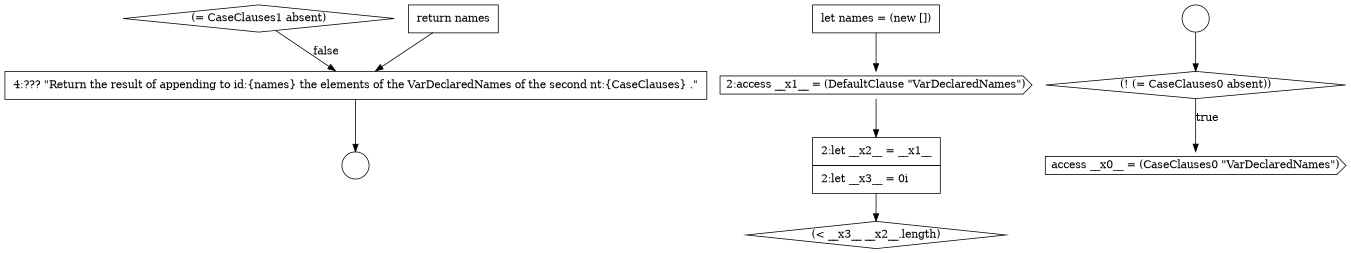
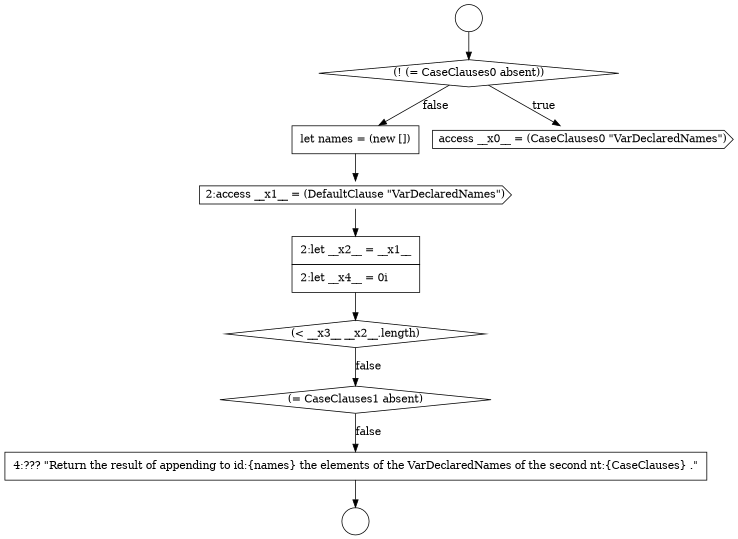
(453, 19) -> none
none -> (417, 103)
(865, 179) -> (344, 278)
none -> (355, 363)
